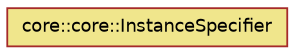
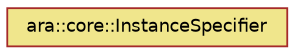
(147, 27) -> (147, 27)
